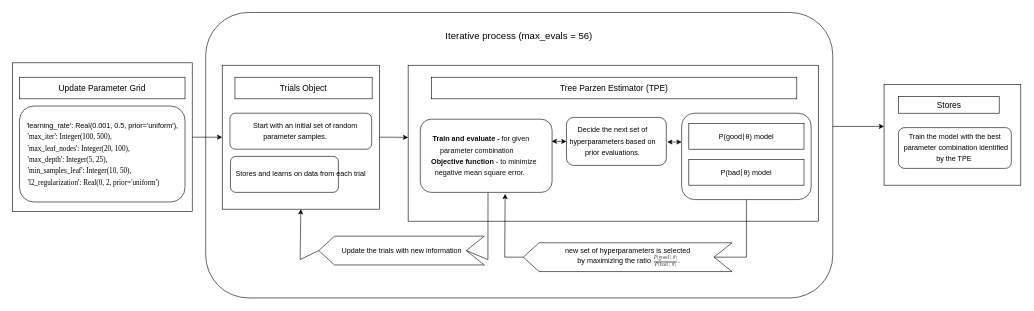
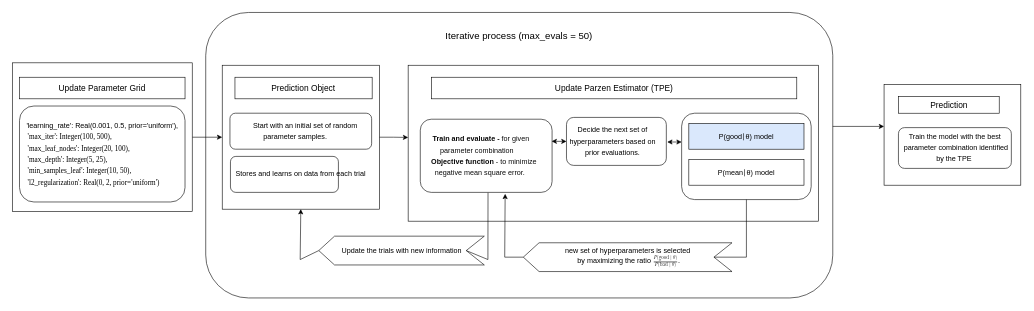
(519, 36) -> (519, 36)
(304, 88) -> (304, 88)
(614, 88) -> (614, 88)
(950, 105) -> (950, 105)
(747, 136) -> (747, 136)
(747, 173) -> (747, 173)
